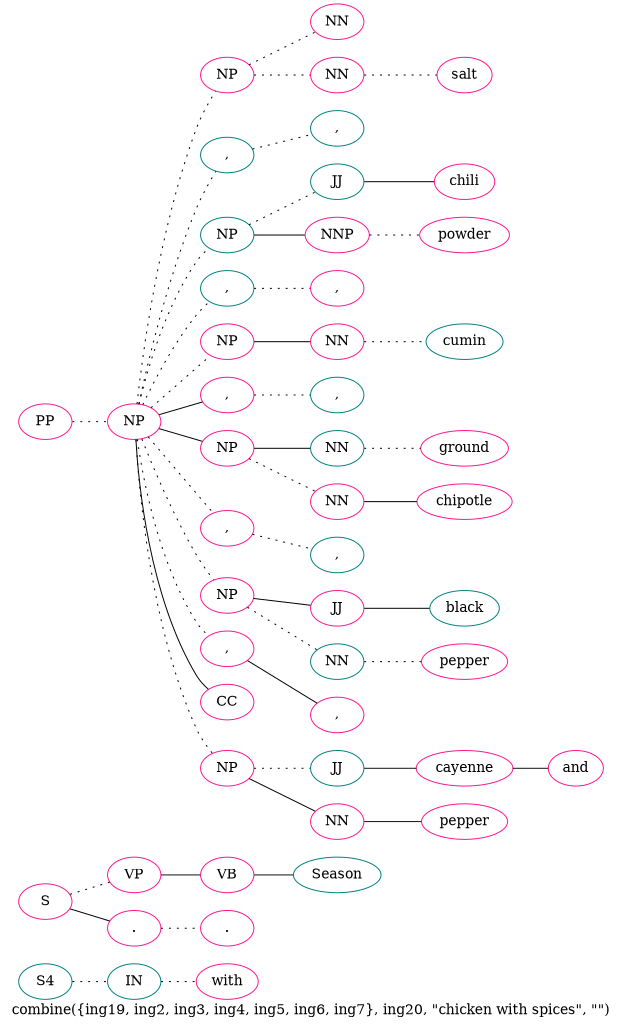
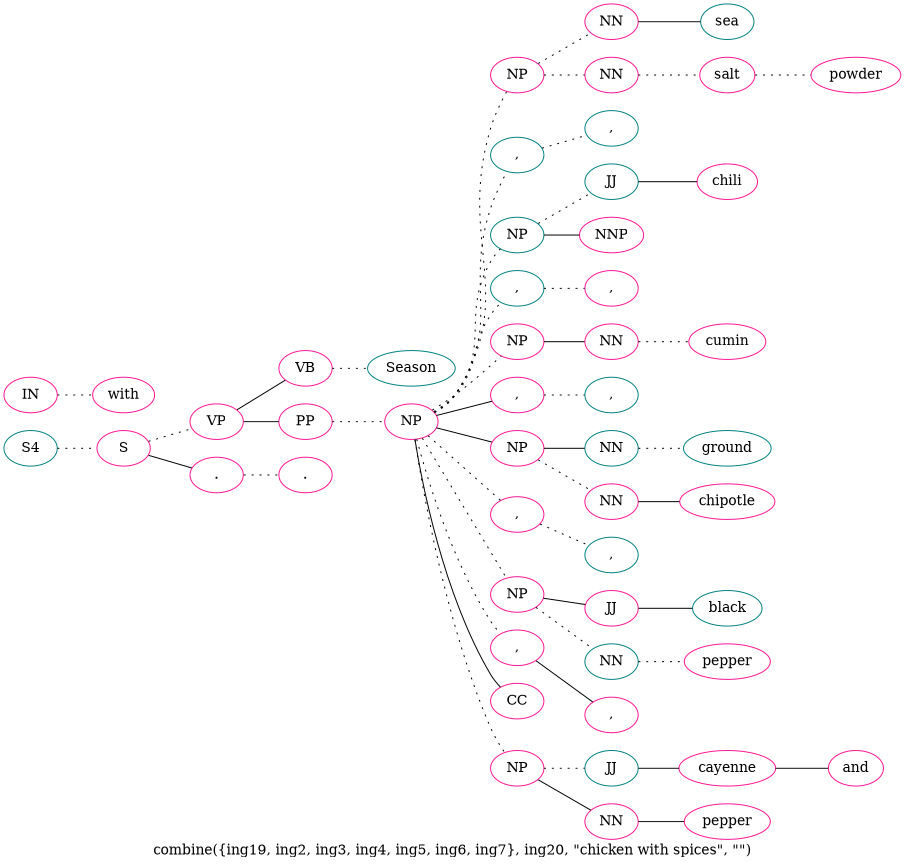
none -> (727, 22)
(394, 235) -> (783, 75)
(465, 342) -> (727, 342)
none -> (261, 422)
(465, 448) -> (727, 448)
(274, 875) -> (350, 368)
(90, 982) -> (77, 448)
(134, 982) -> (31, 395)
